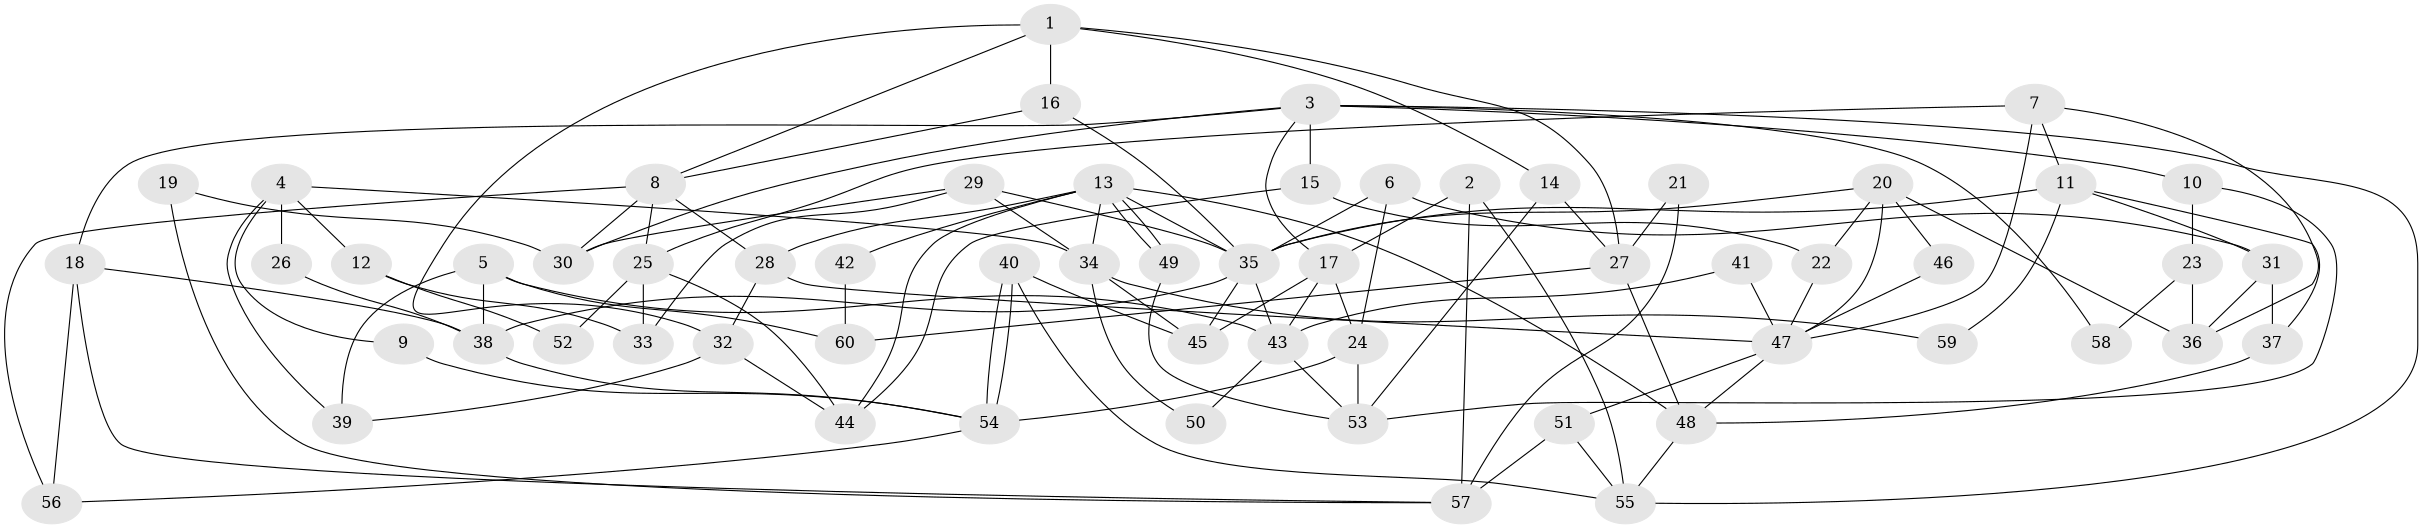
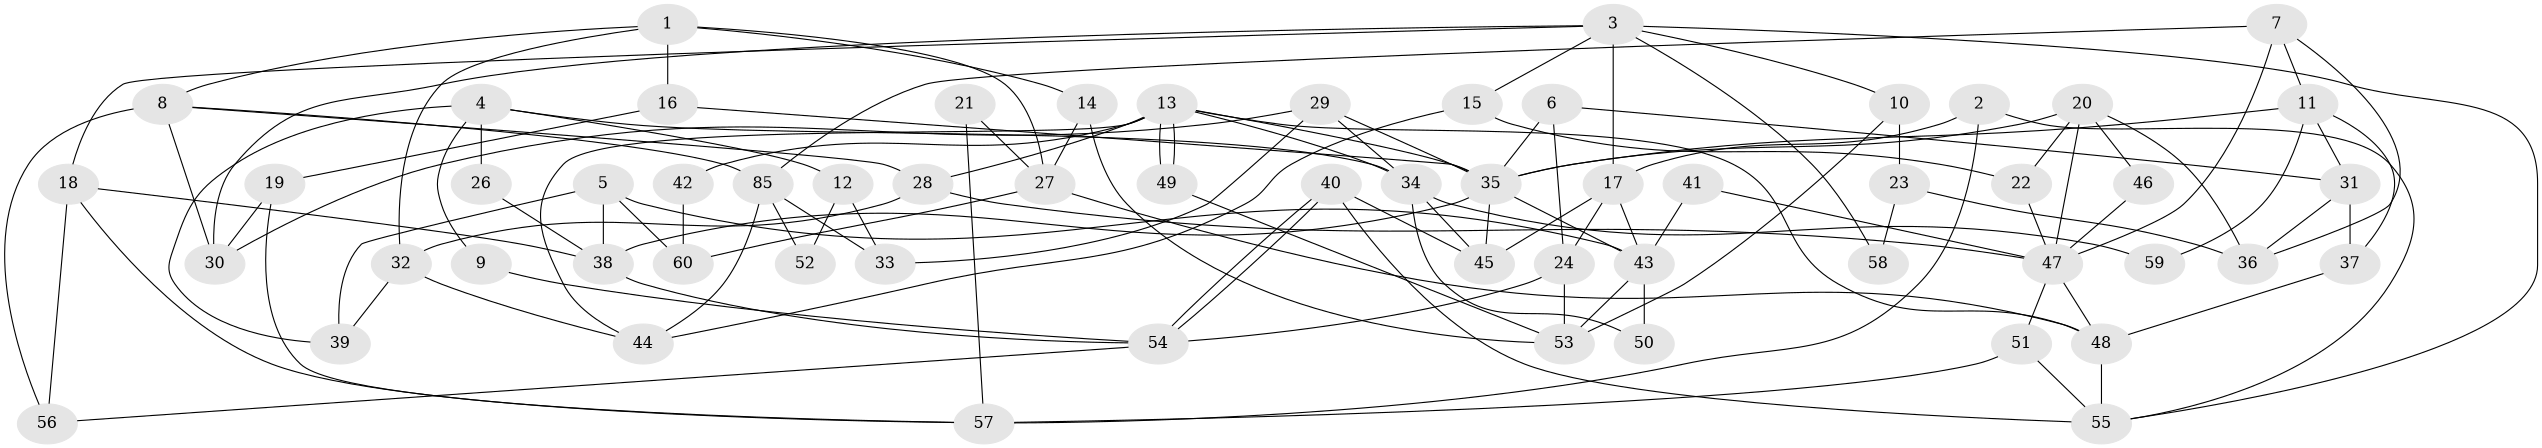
(853, 144) -> (471, 144)
(643, 264) -> (763, 184)
